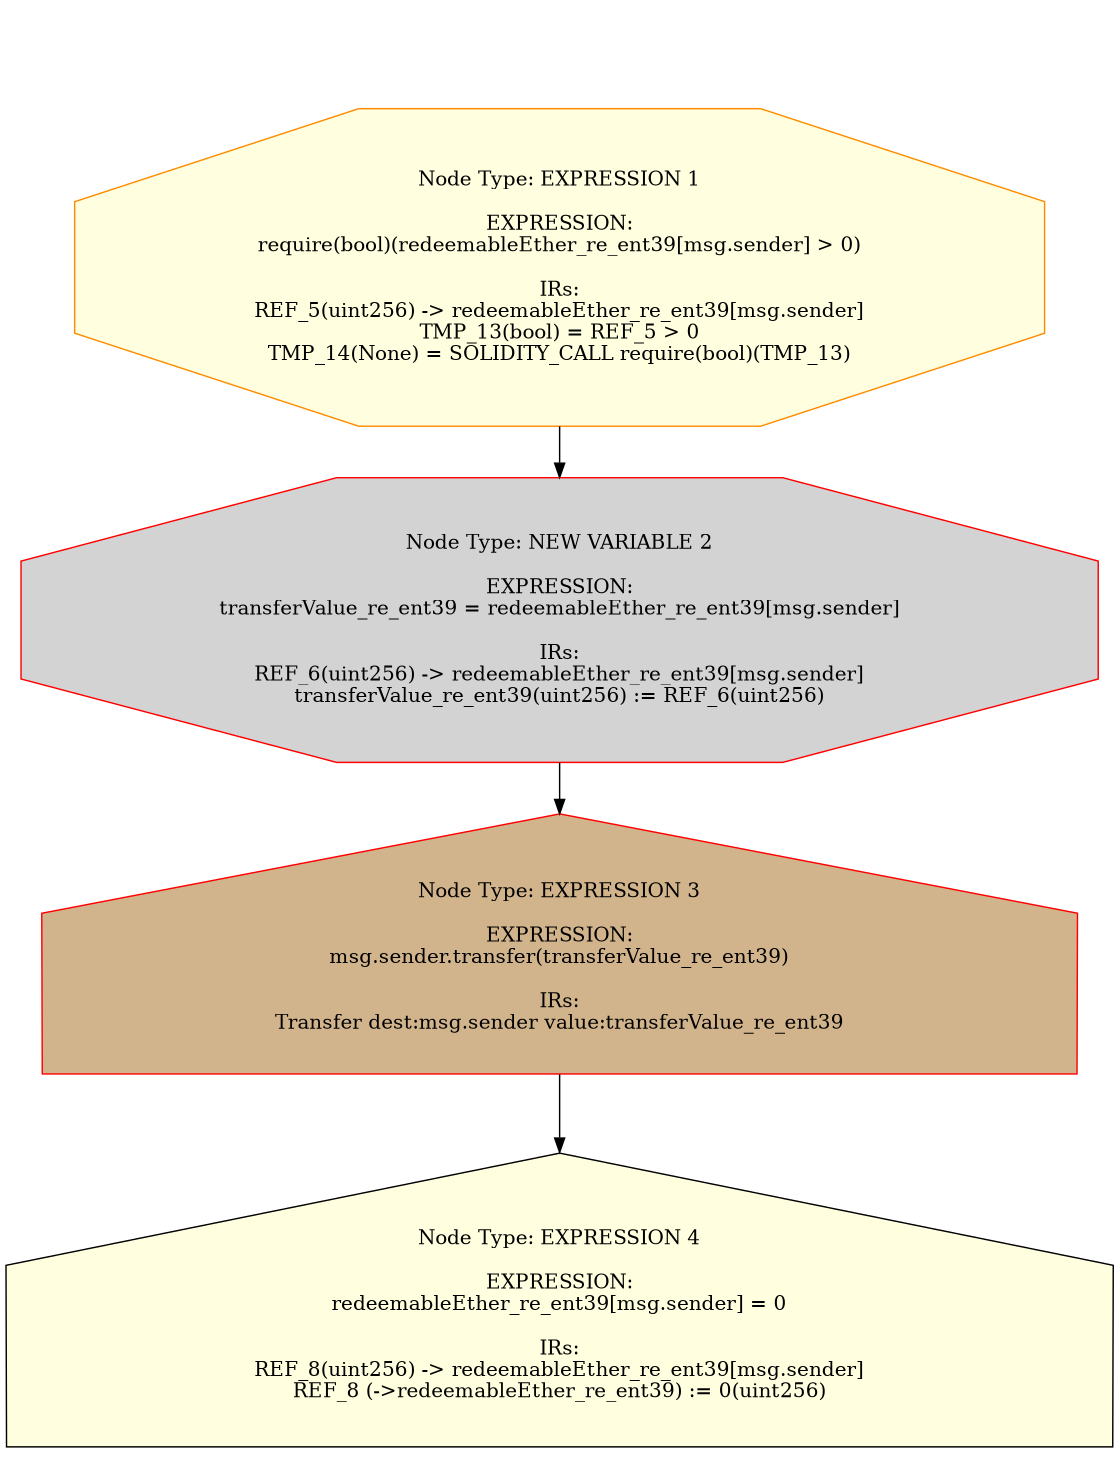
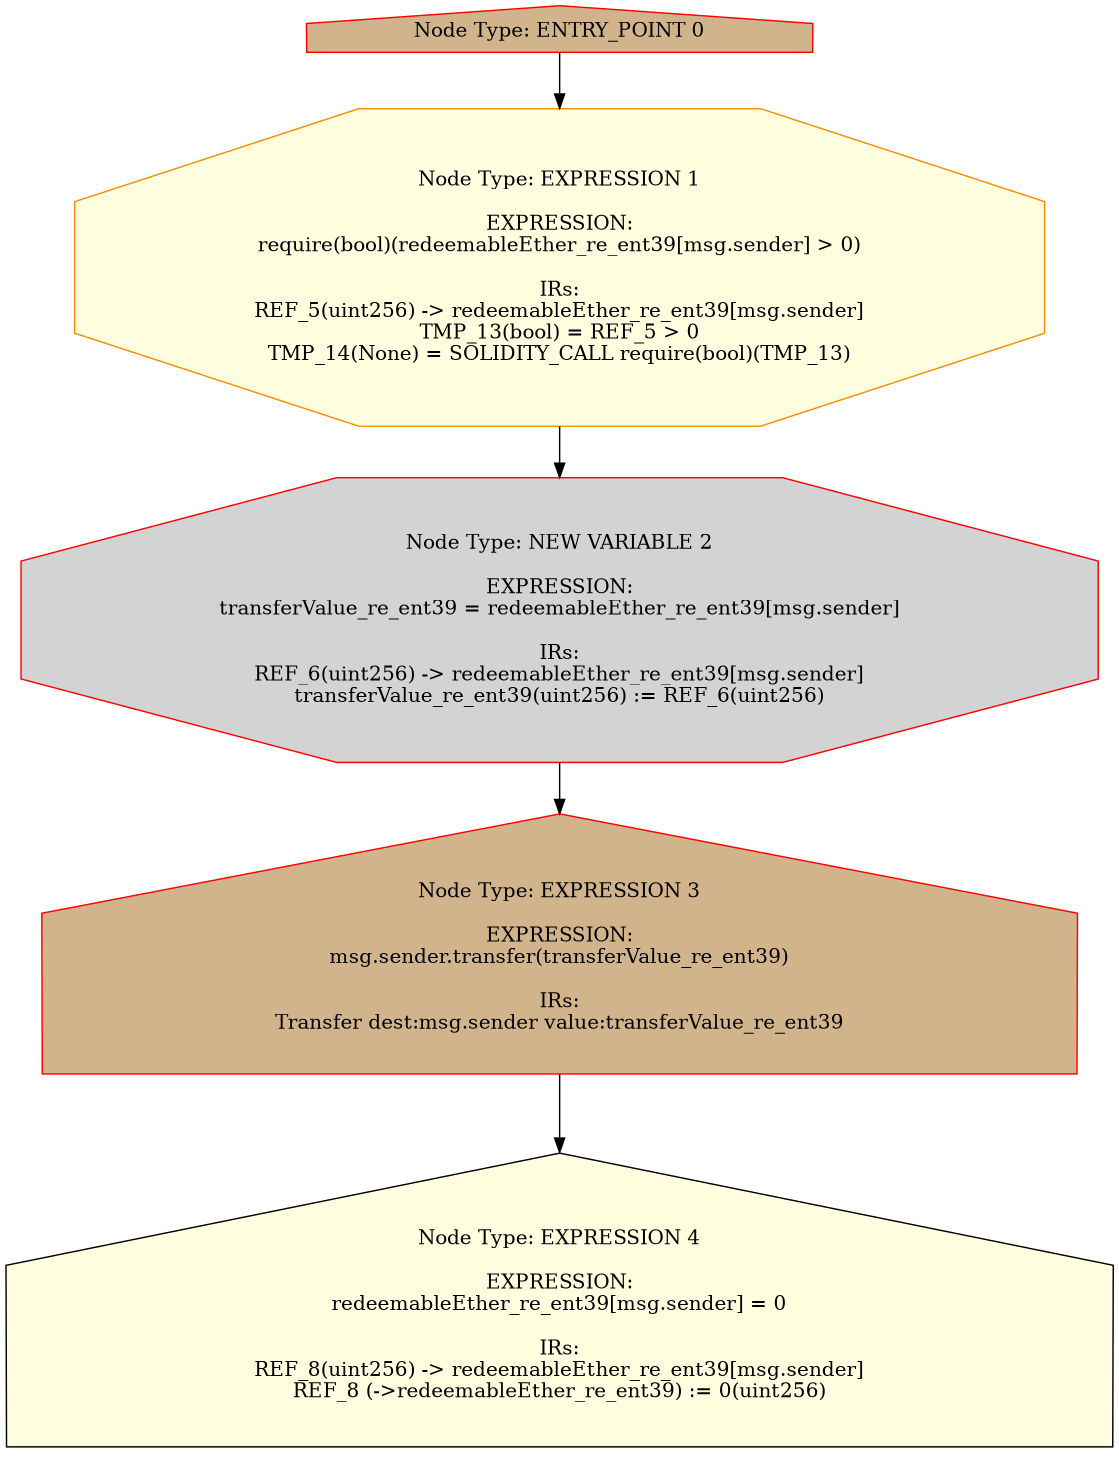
none -> (560, 31)
